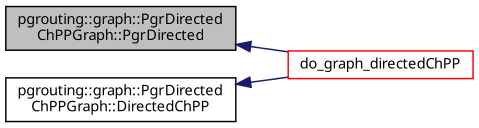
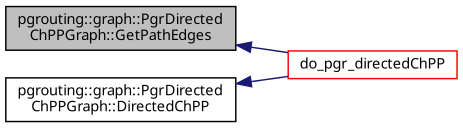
(121, 28) -> (121, 28)
(381, 65) -> (373, 65)
